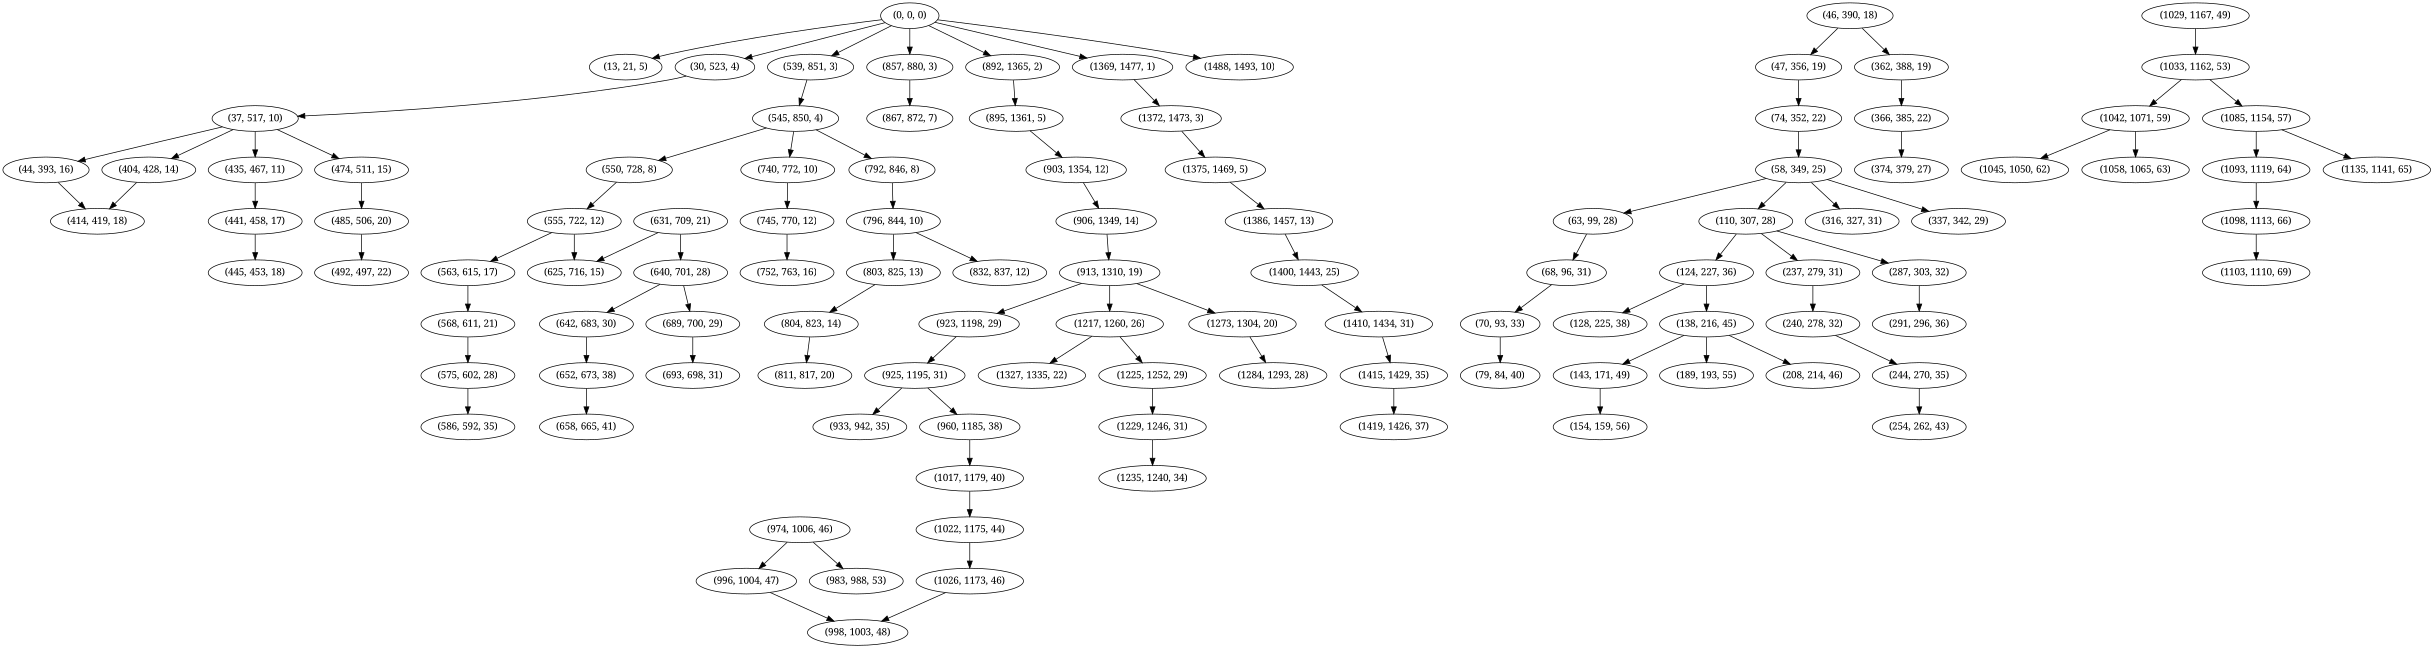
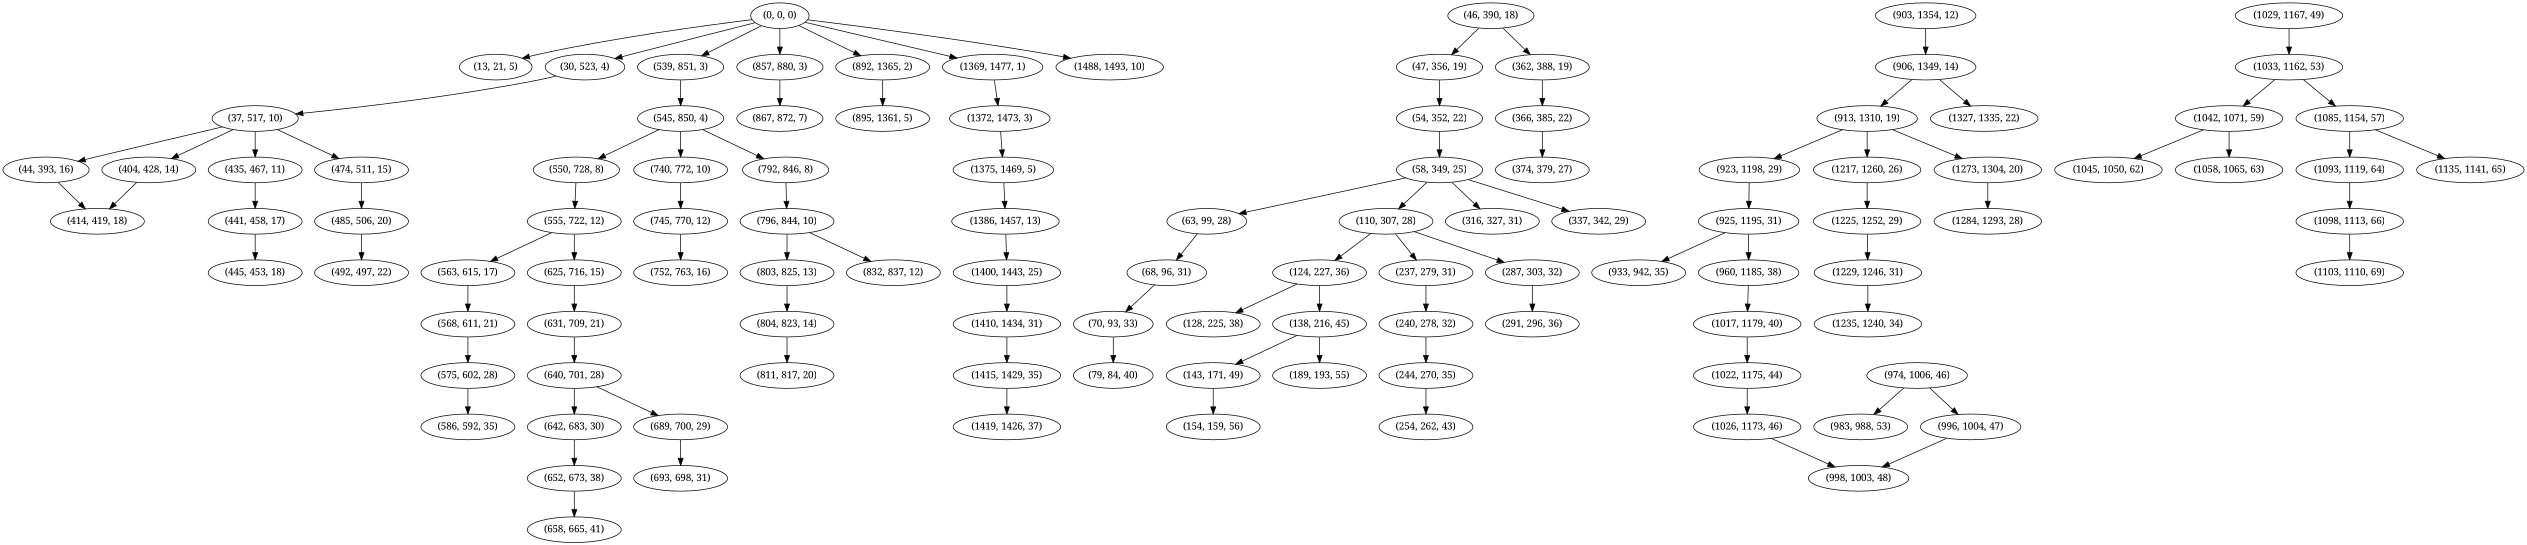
(1799, 119) -> (1439, 119)
(1043, 142) -> none
(631, 245) -> (574, 295)
(1074, 348) -> (1952, 90)
(1813, 376) -> none
